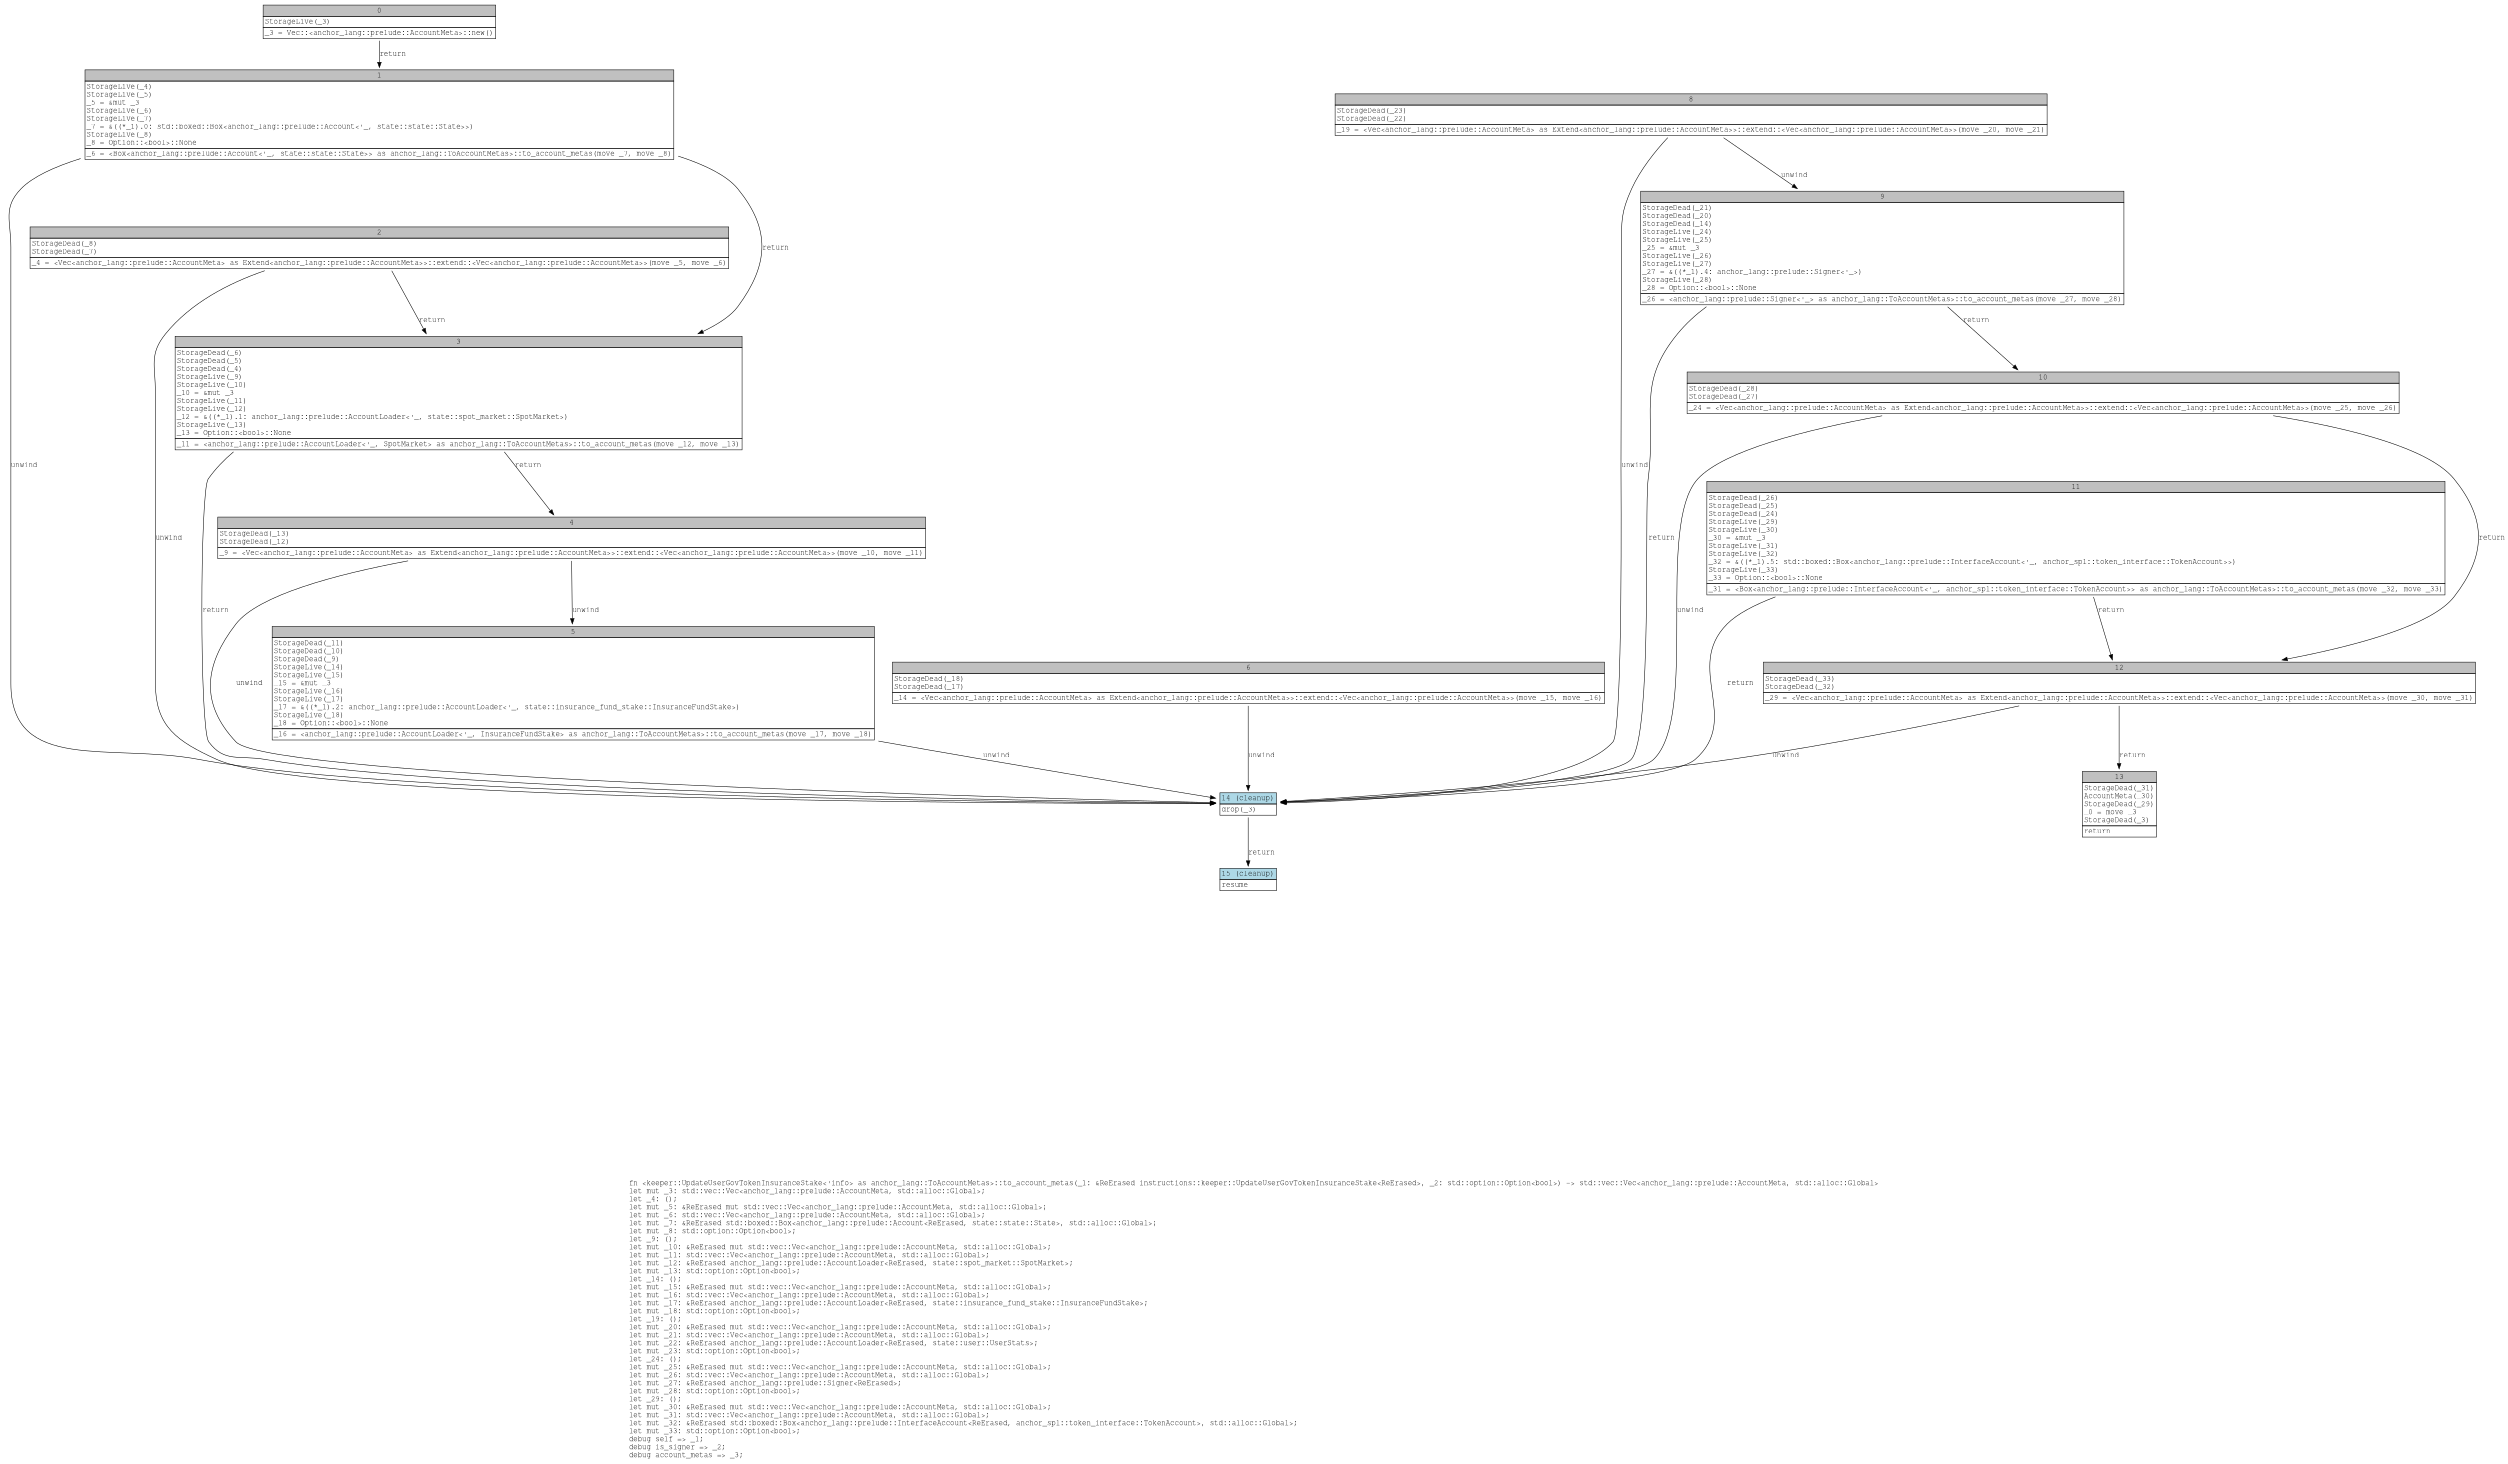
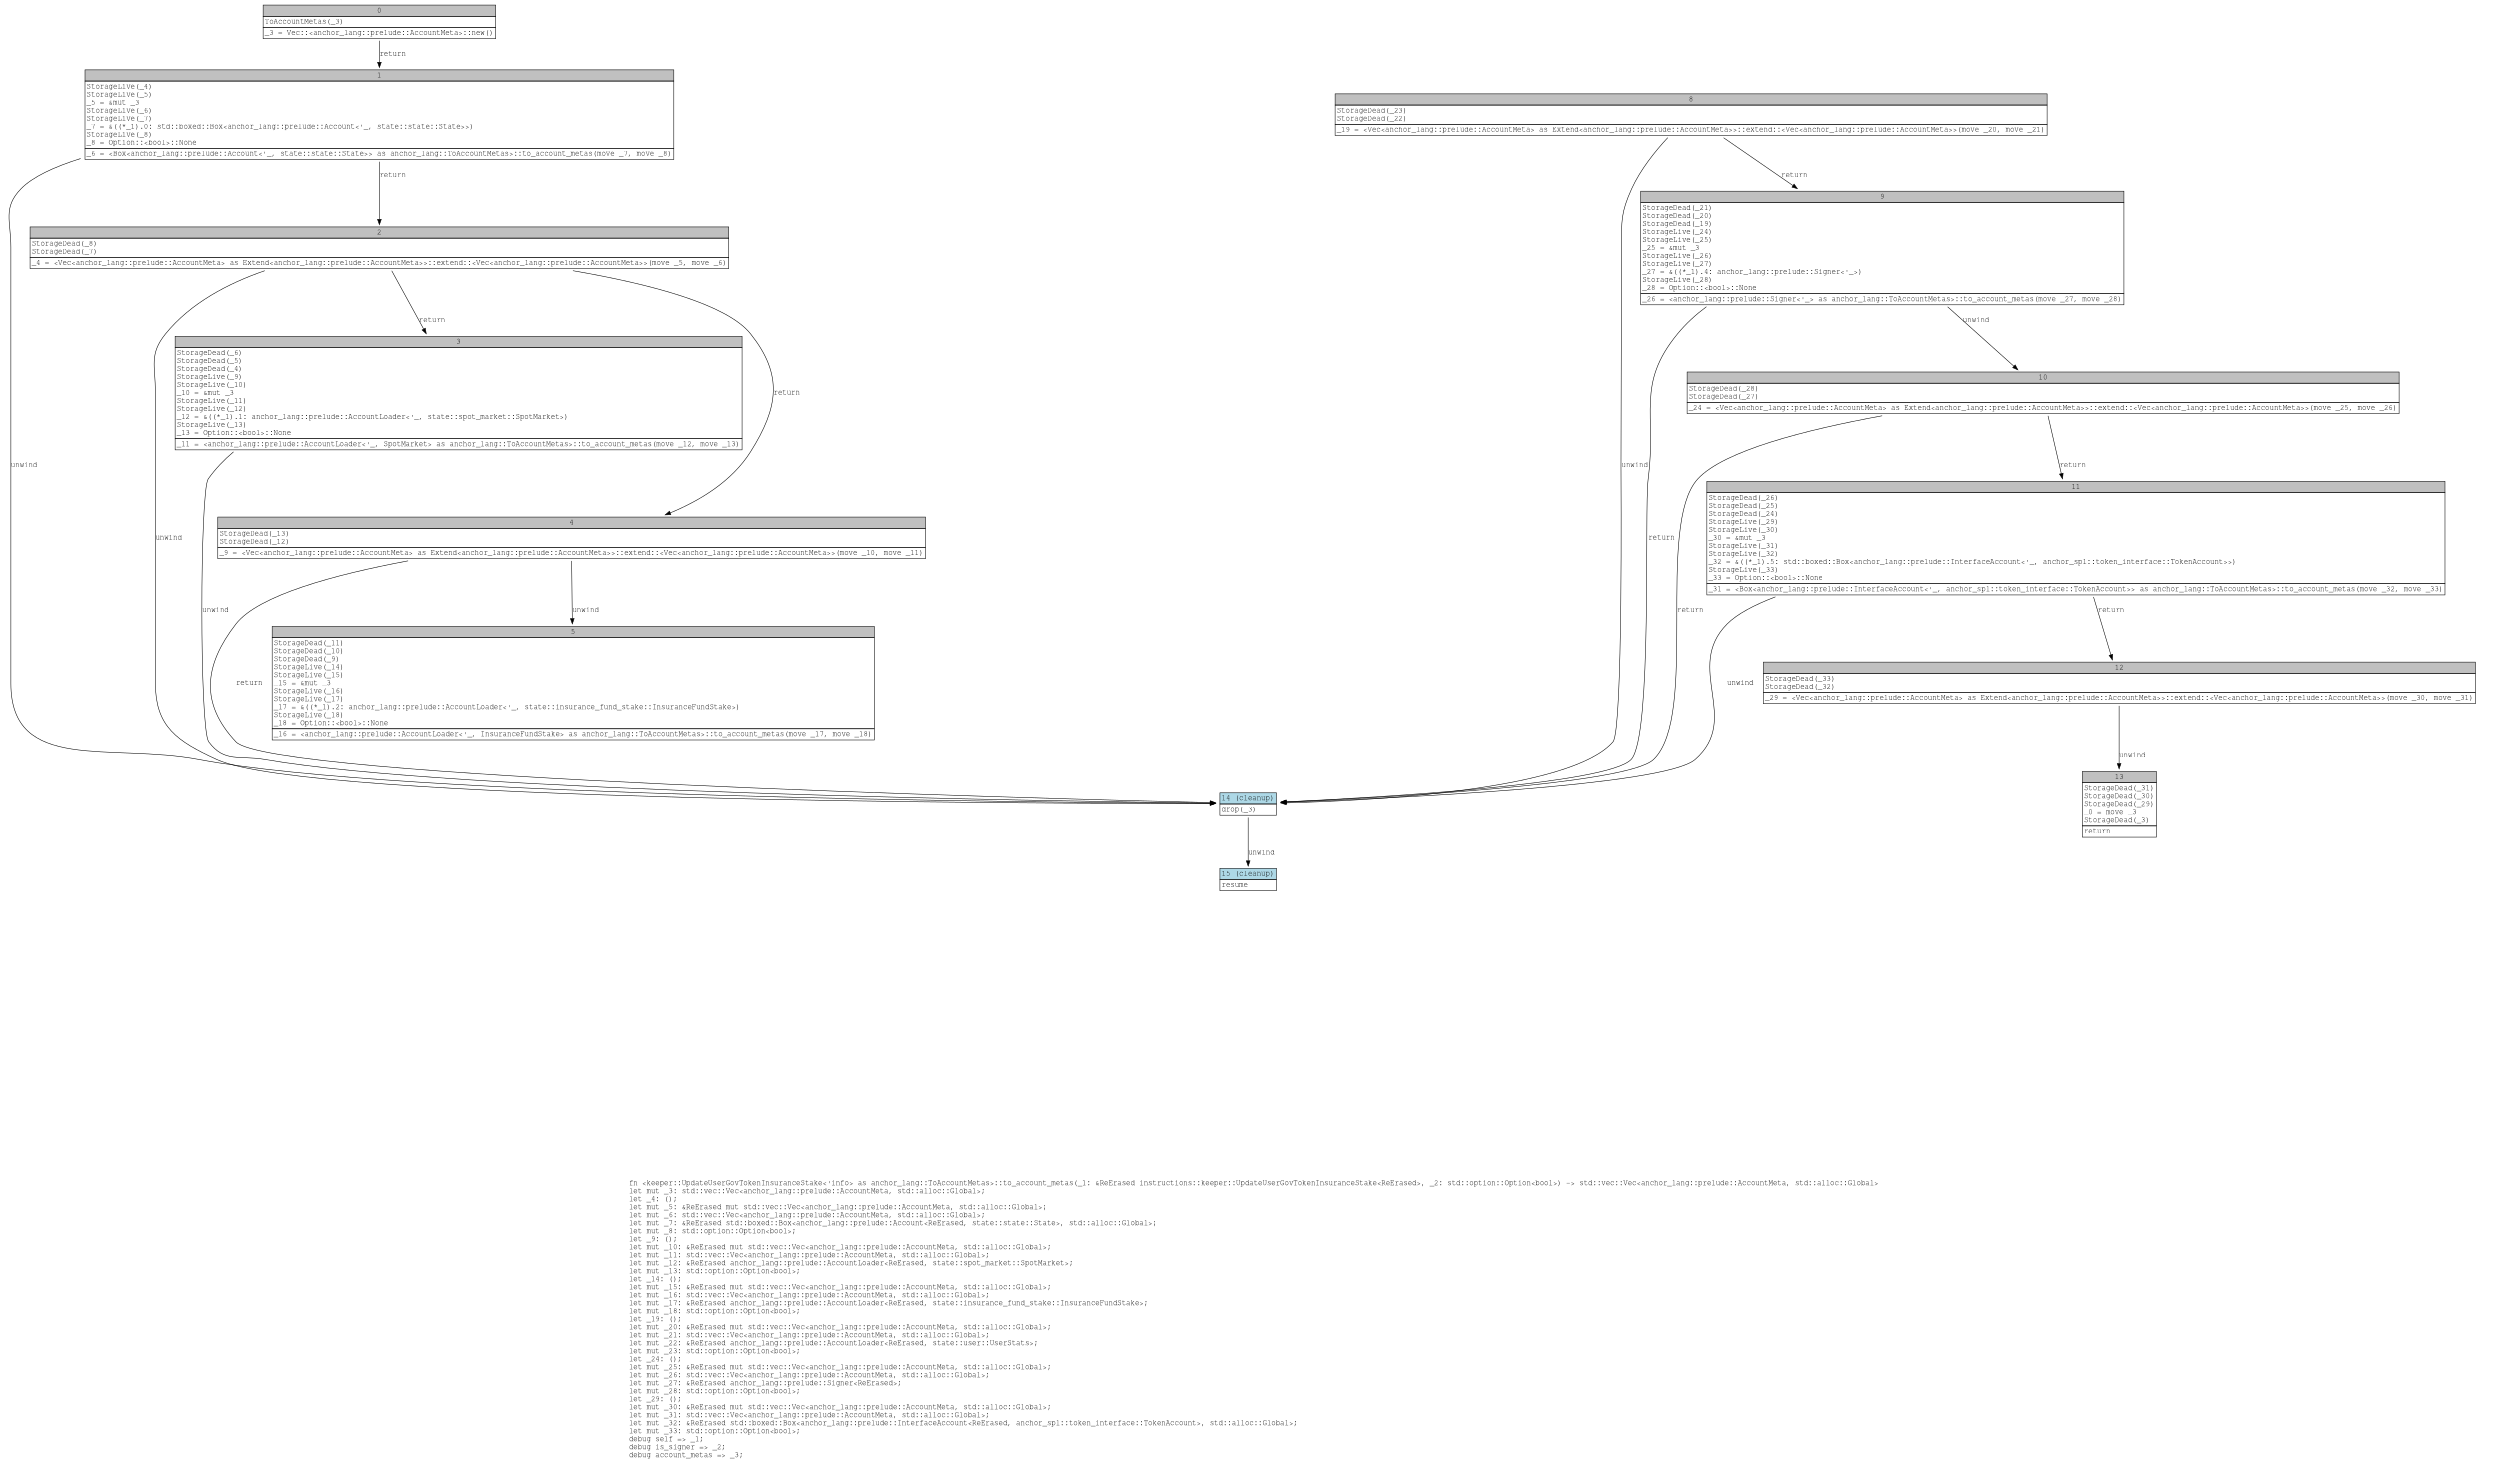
(298, 22) -> (304, 22)
(1794, 175) -> (1794, 175)
(1678, 224) -> (1678, 224)
(761, 235) -> (379, 191)
(1976, 320) -> (1976, 320)
(527, 481) -> (762, 350)
(2478, 531) -> (2055, 445)
(216, 610) -> (216, 610)
(1690, 610) -> (1690, 610)
(249, 683) -> (249, 683)
(1248, 683) -> none
(1740, 683) -> (1740, 683)
(2132, 755) -> (2132, 755)
(1655, 769) -> none
(1044, 770) -> none
(2119, 796) -> (2119, 796)
(1261, 853) -> (1261, 853)
